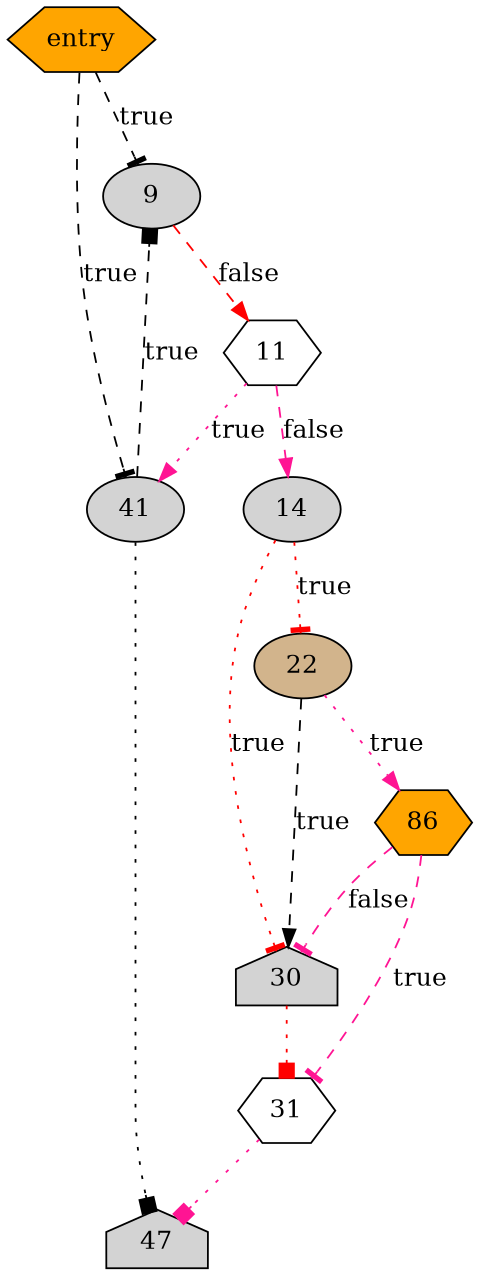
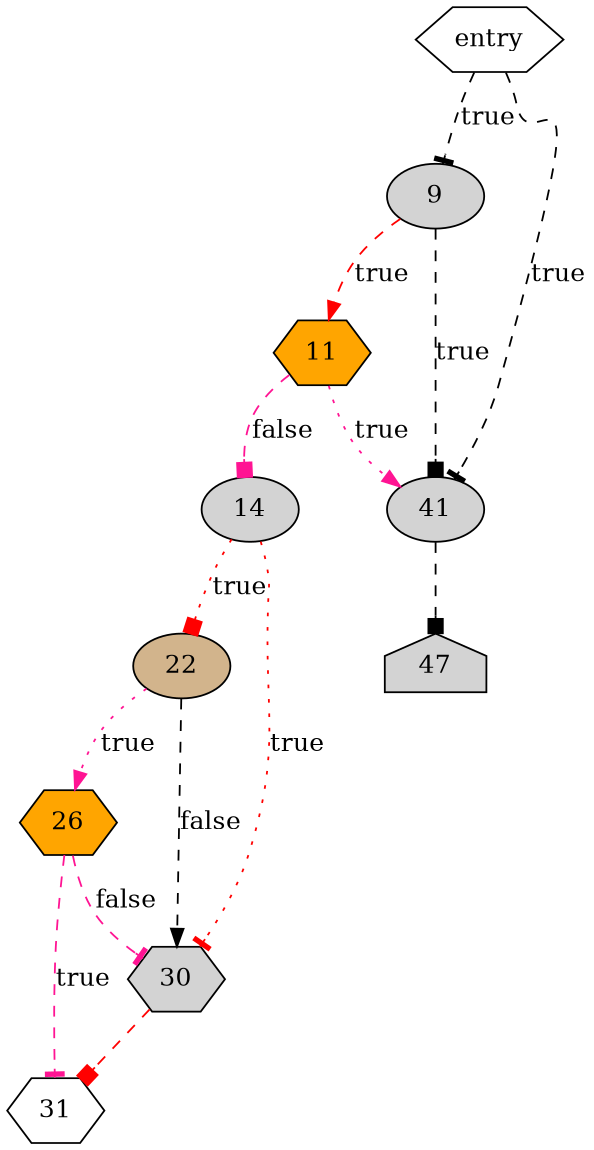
(81, 40) -> (490, 40)
(249, 274) -> (382, 274)
(272, 353) -> (322, 353)
(143, 362) -> (436, 344)
(281, 422) -> (255, 411)
(297, 583) -> (211, 577)
(324, 823) -> (211, 823)
(424, 823) -> (68, 823)
(135, 869) -> (436, 579)
(287, 979) -> (176, 979)
(287, 1033) -> (122, 1038)
(225, 1173) -> none
